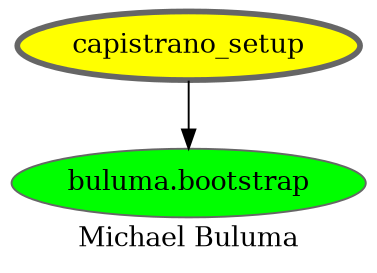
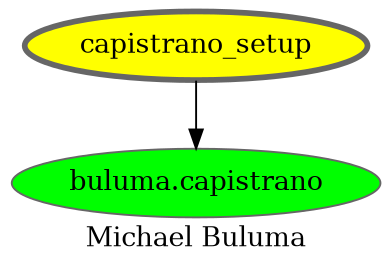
(189, 183) -> (196, 183)
